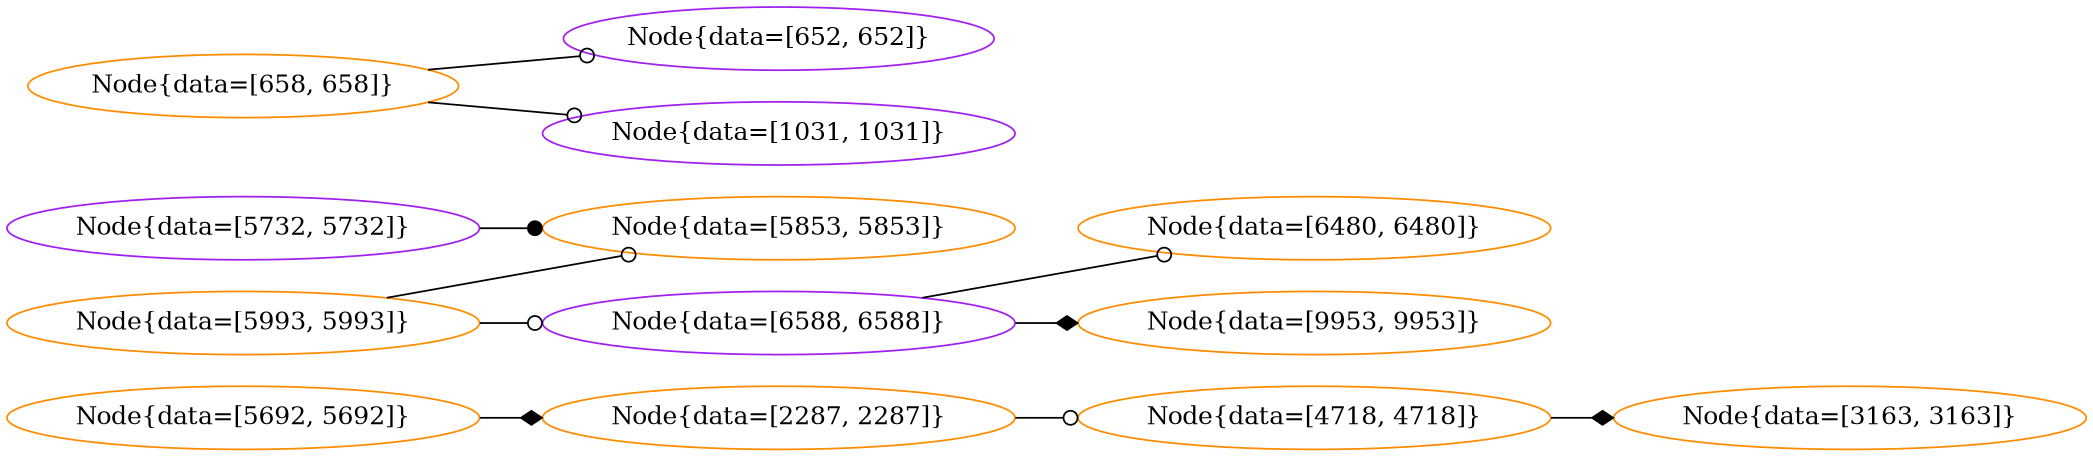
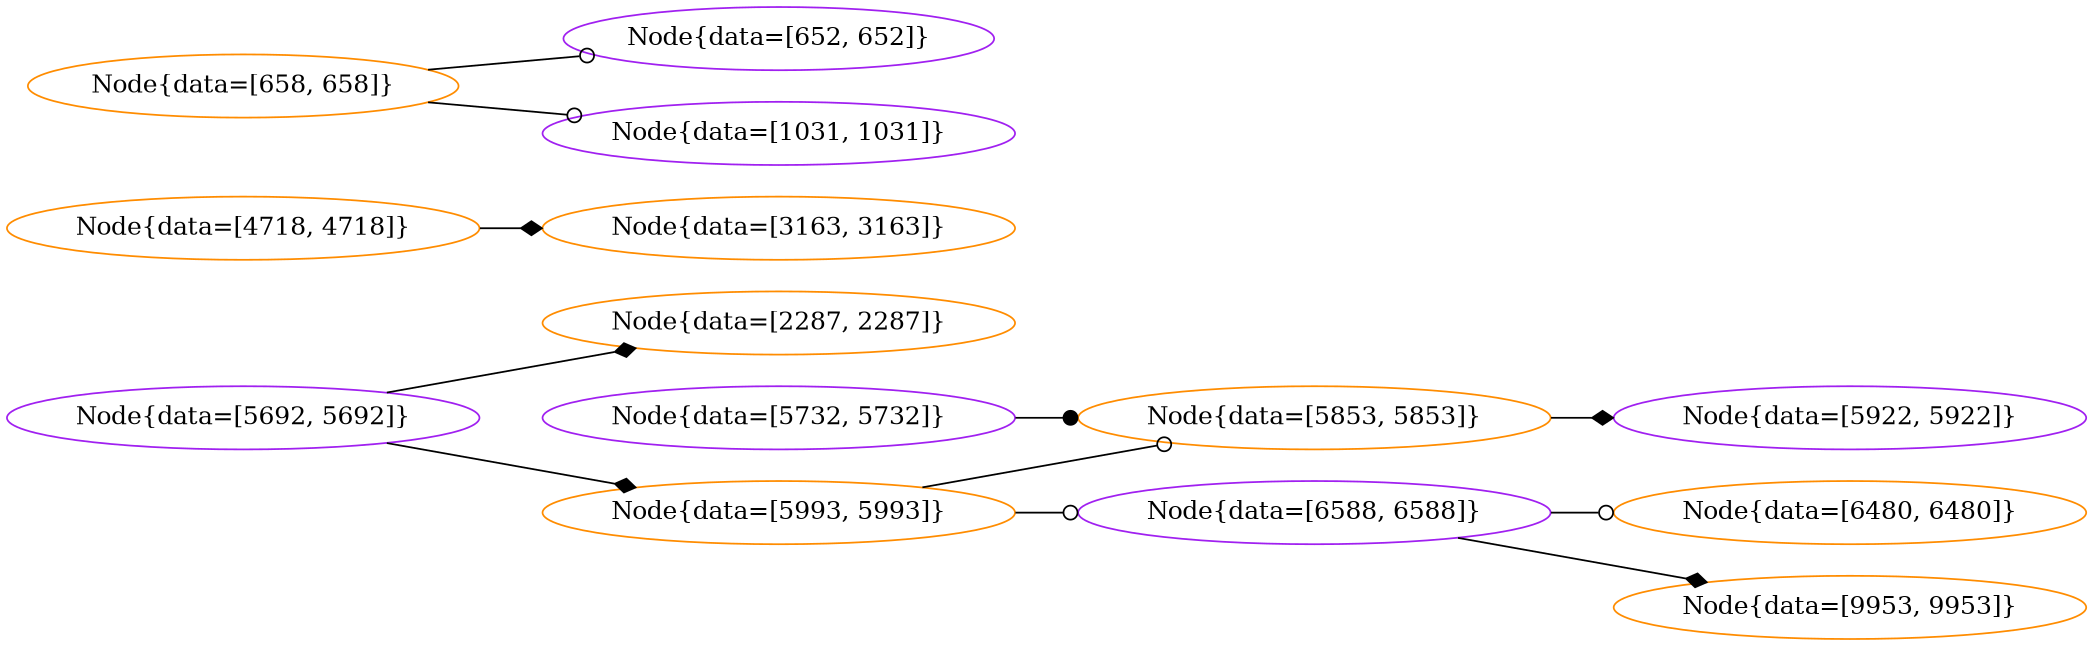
(243, 418) -> (243, 418)
(1039, 418) -> none
none -> (1850, 418)
none -> (501, 463)
